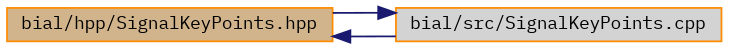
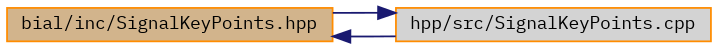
(170, 25) -> (170, 25)
(559, 25) -> (553, 25)
